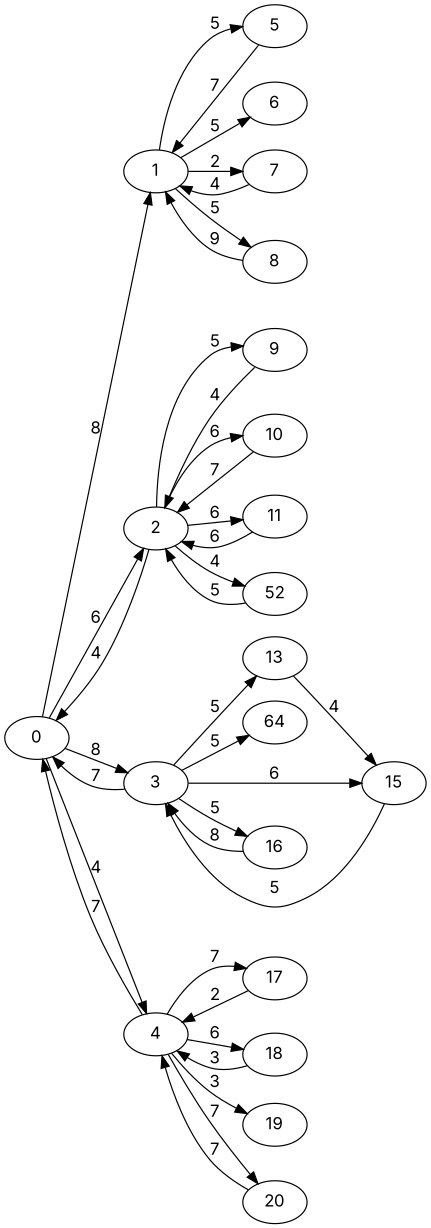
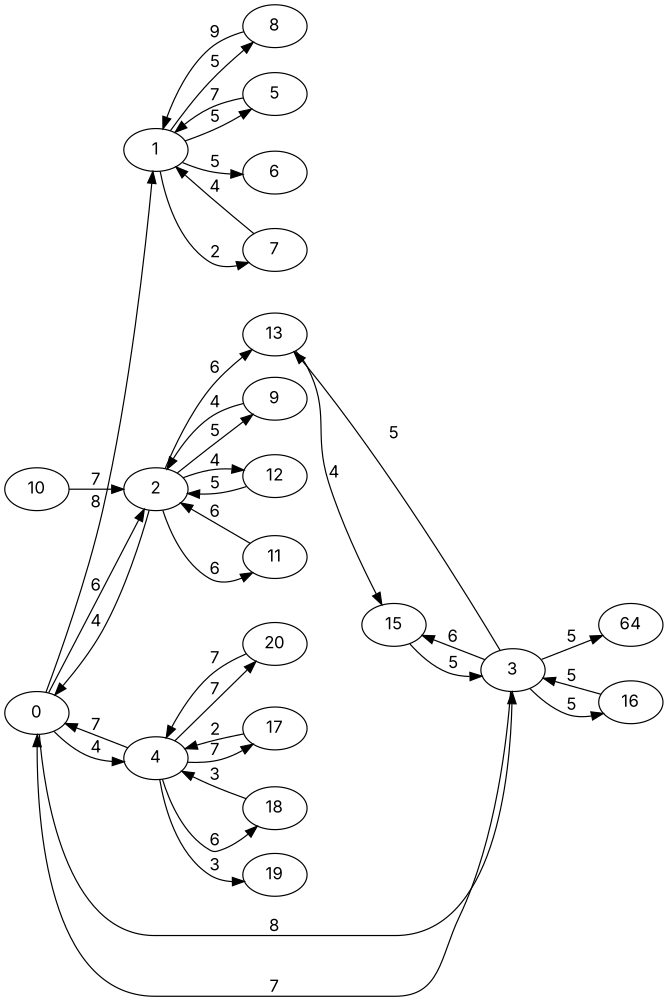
(195, 459) -> (197, 408)
(275, 594) -> (275, 476)
(215, 836) -> (572, 677)
